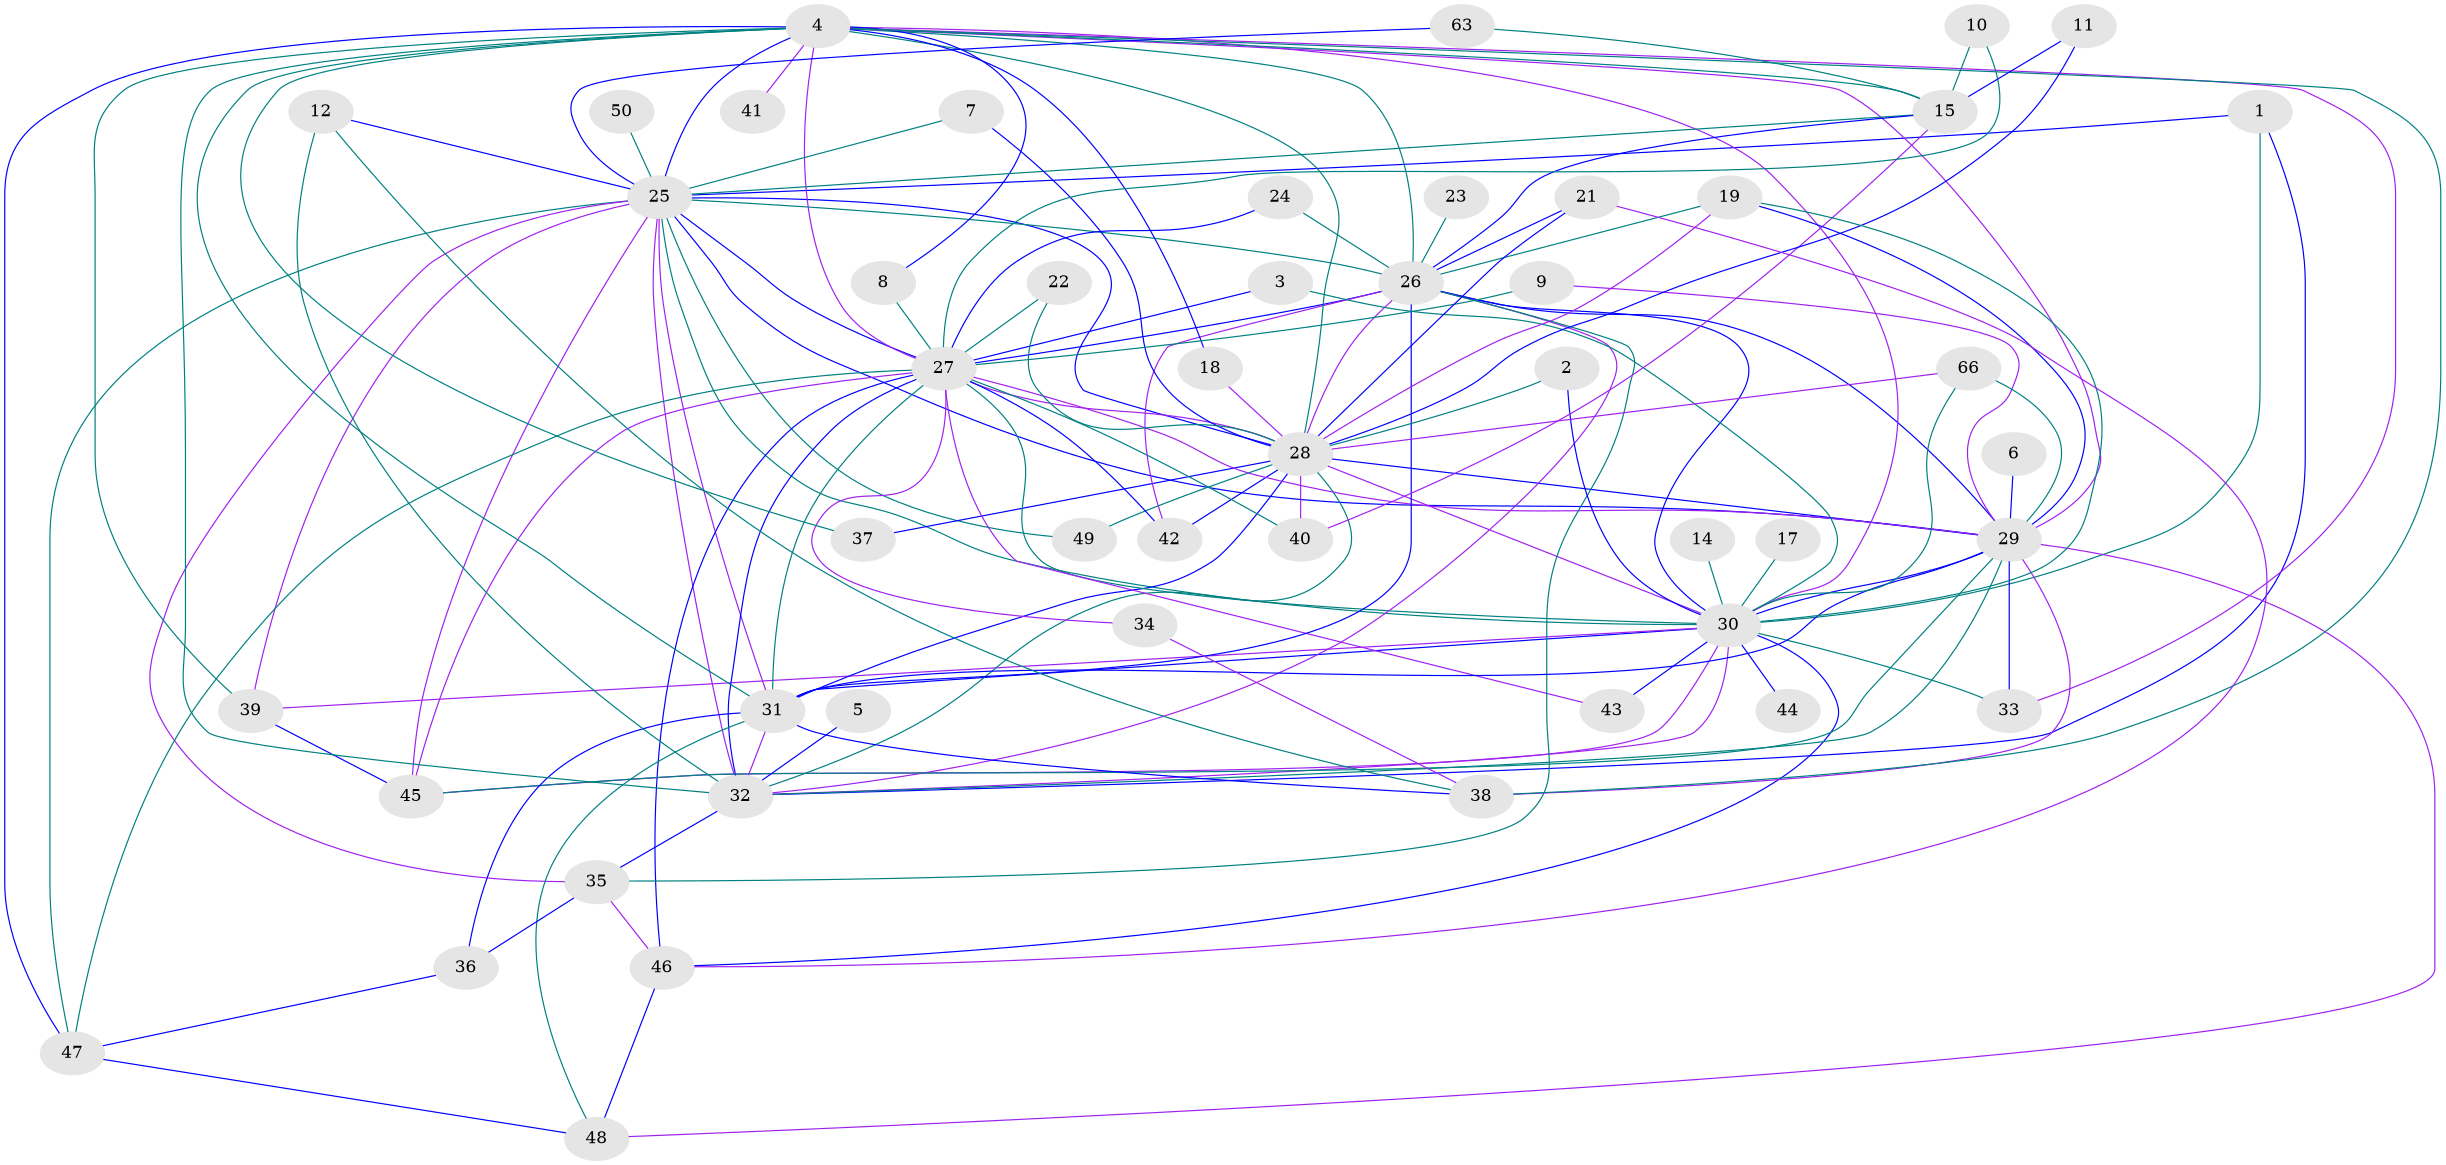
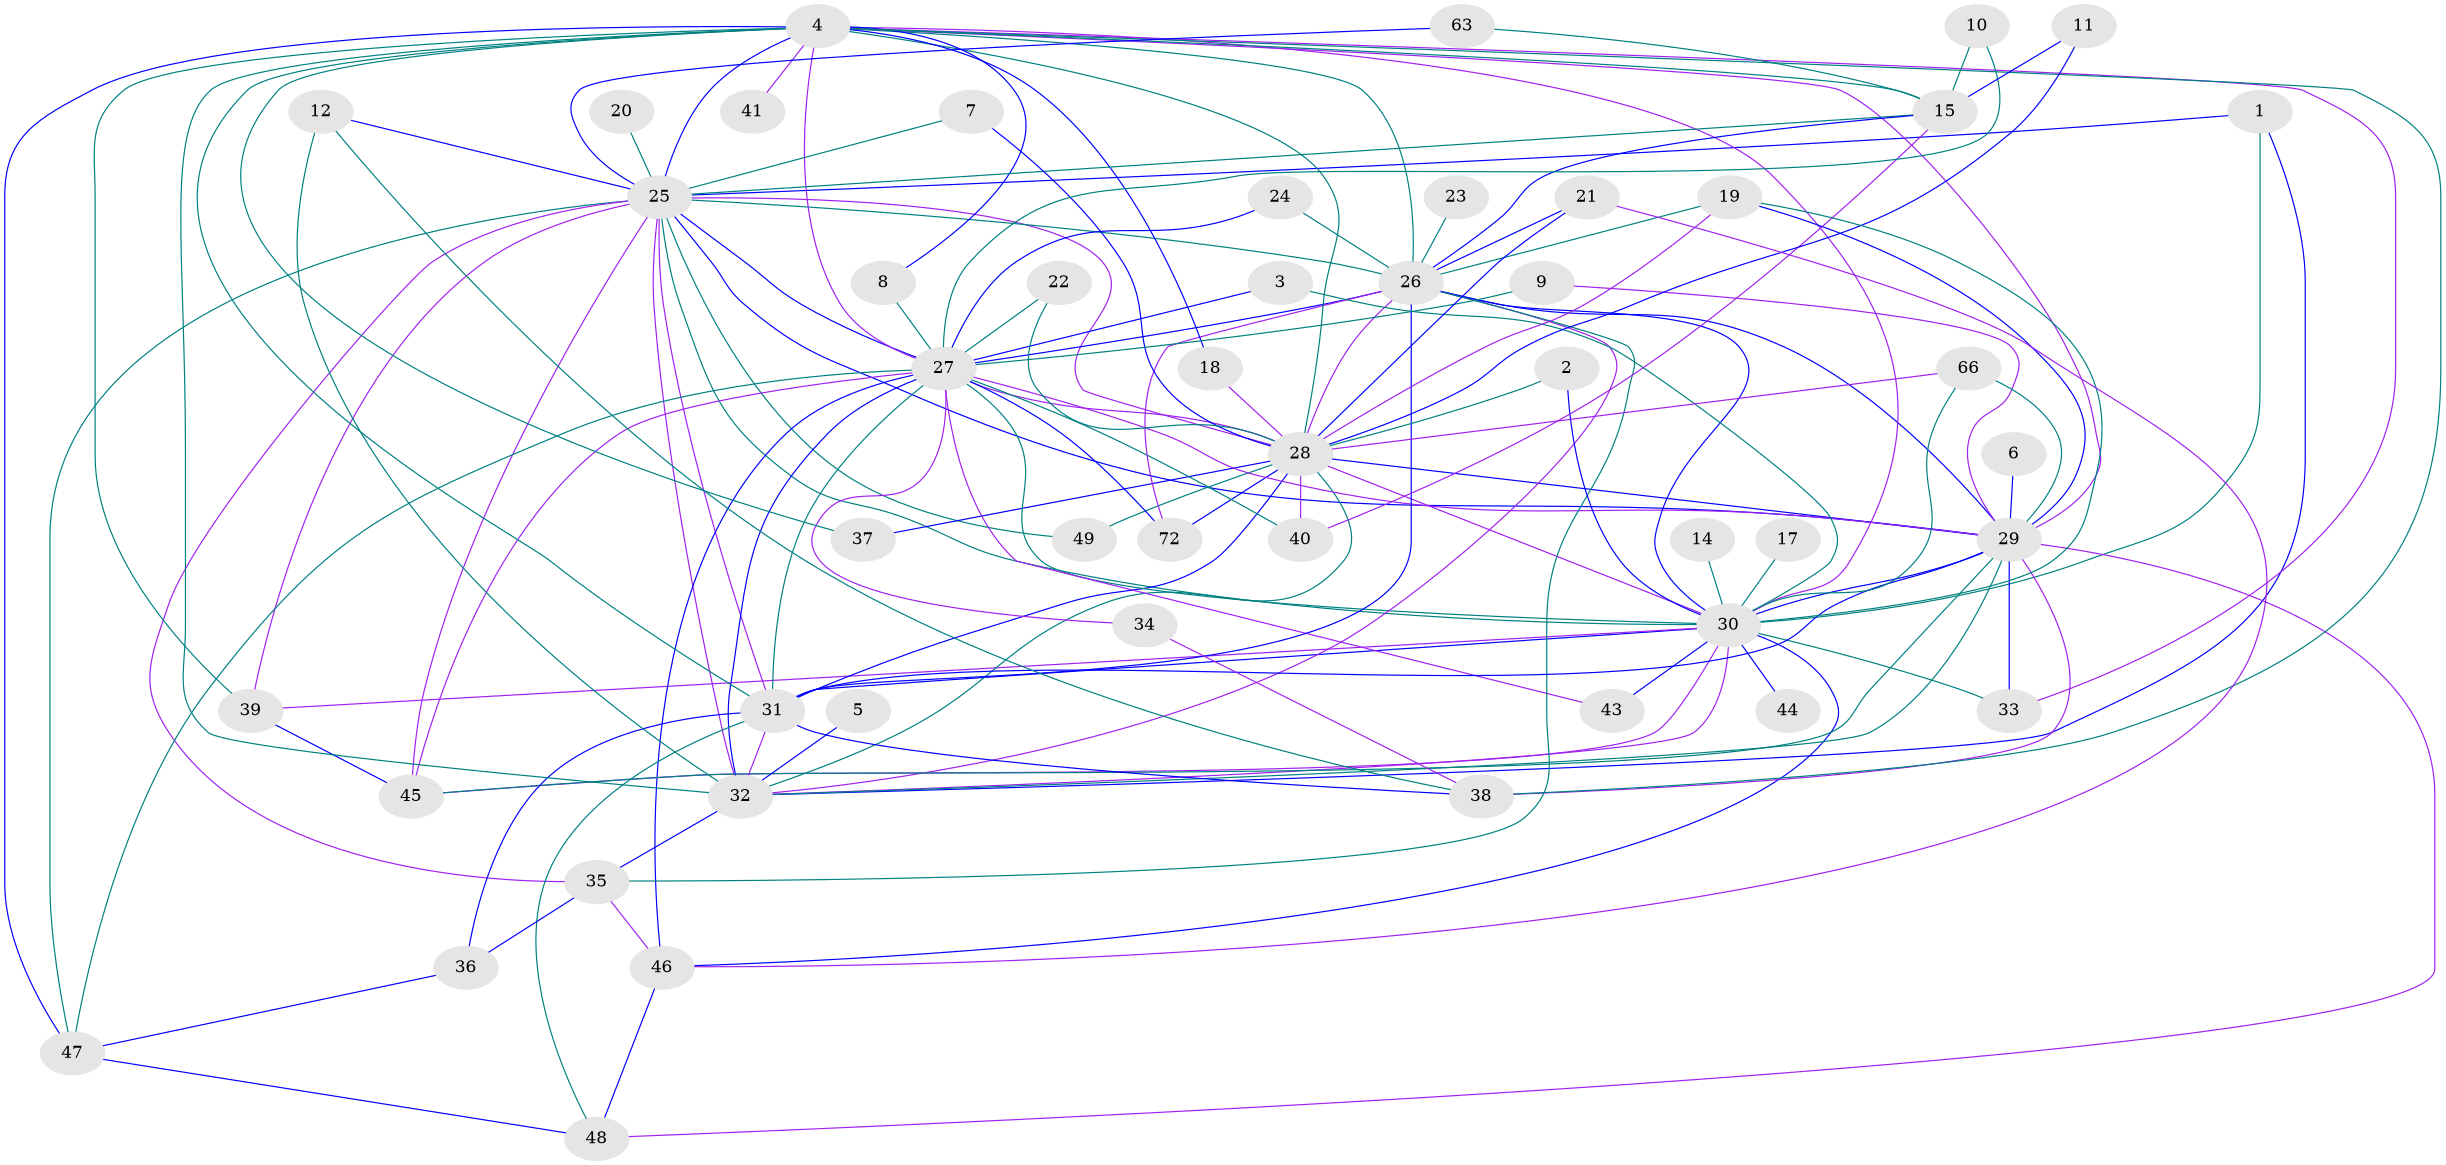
(622, 112) -> (622, 112)
(1083, 248) -> (1083, 248)
(1170, 540) -> (1170, 540)
